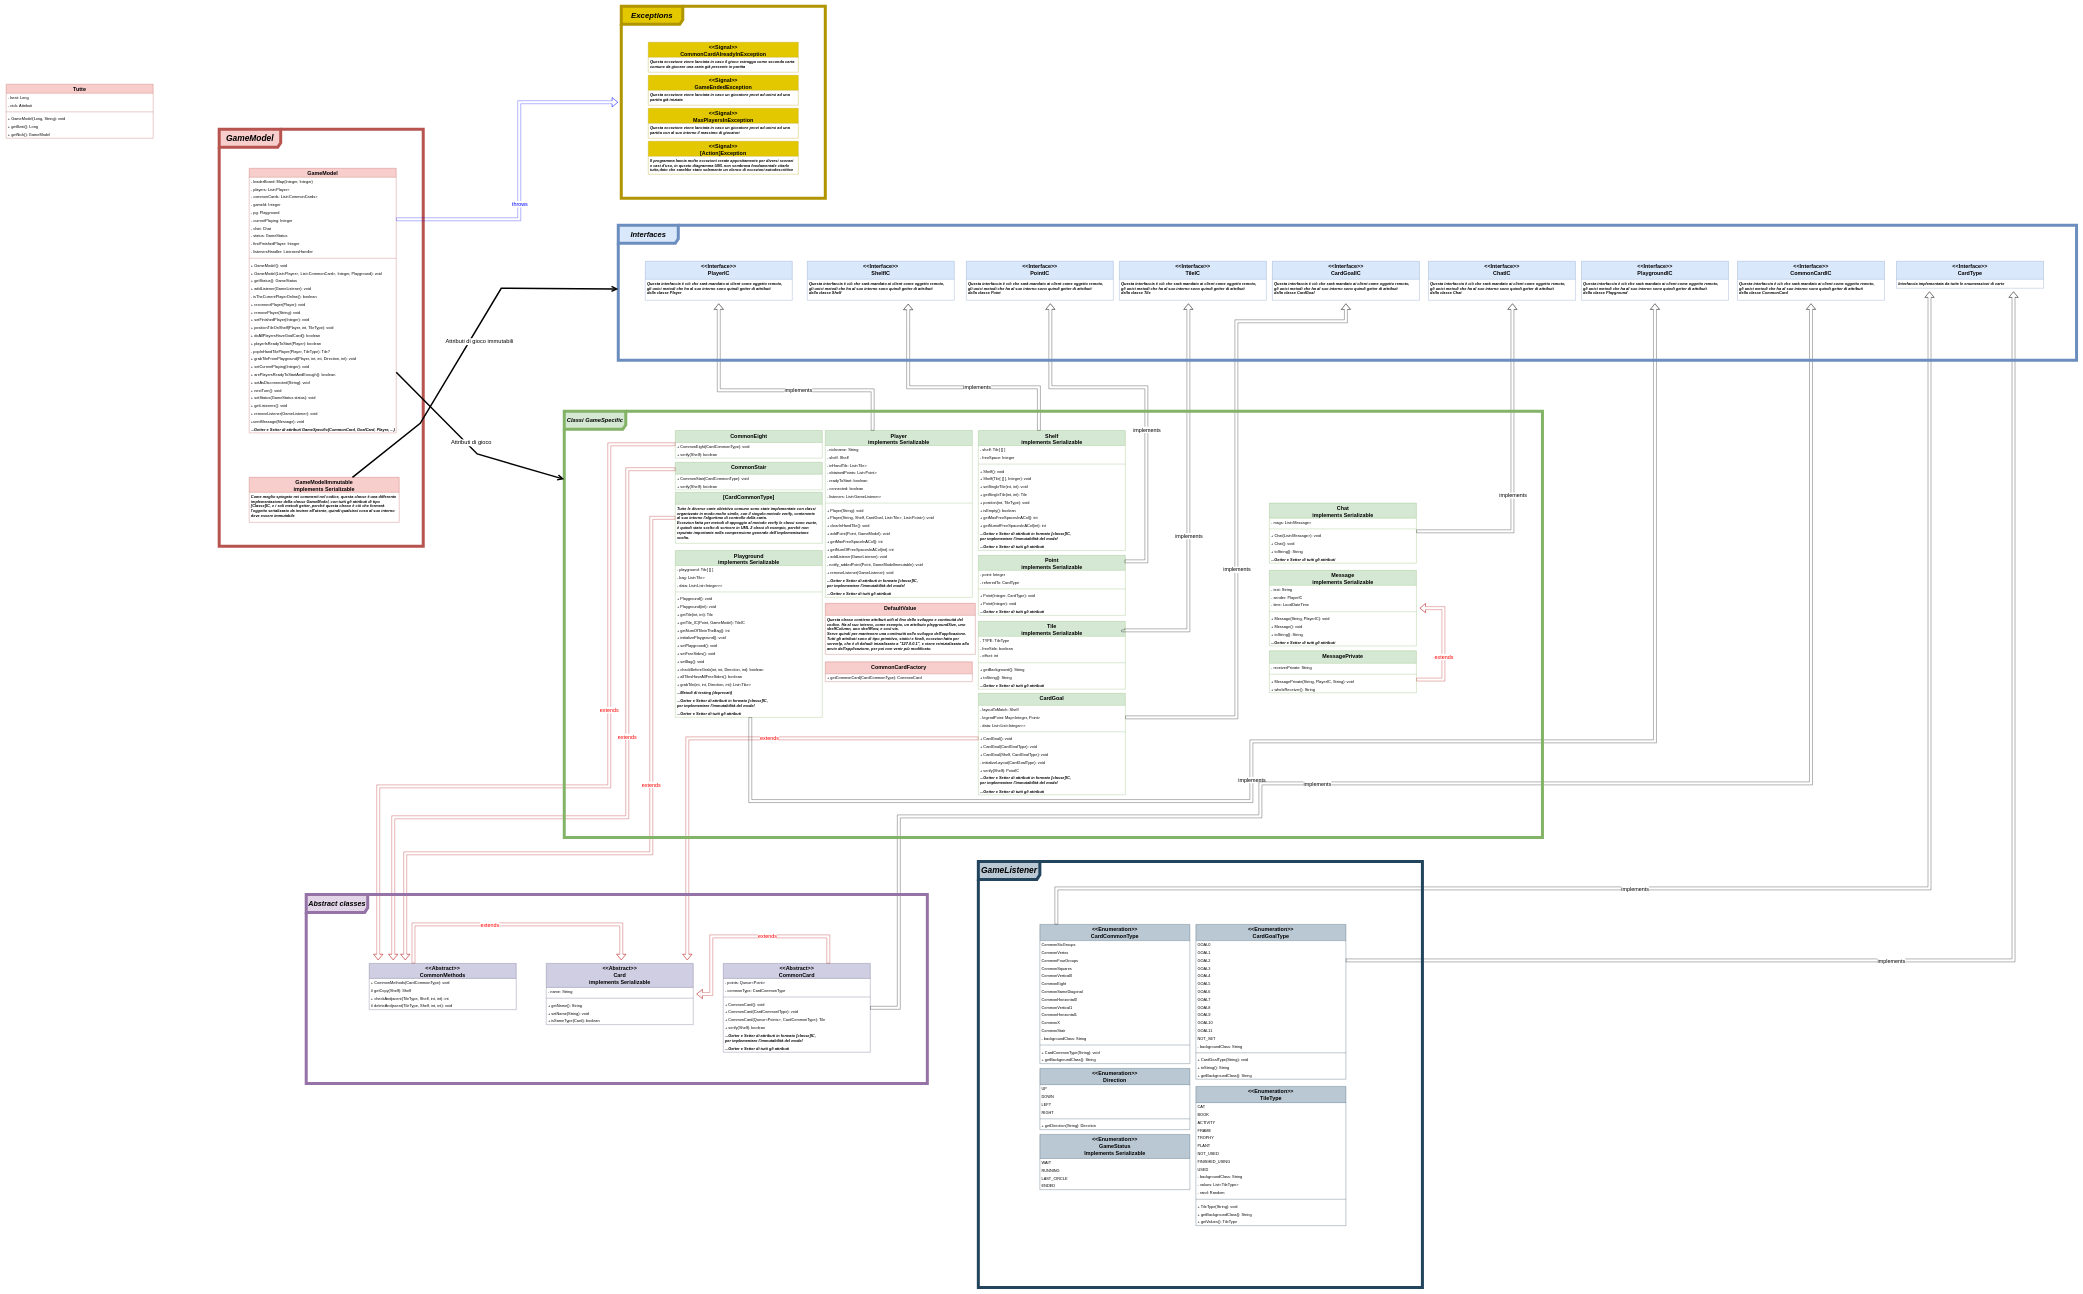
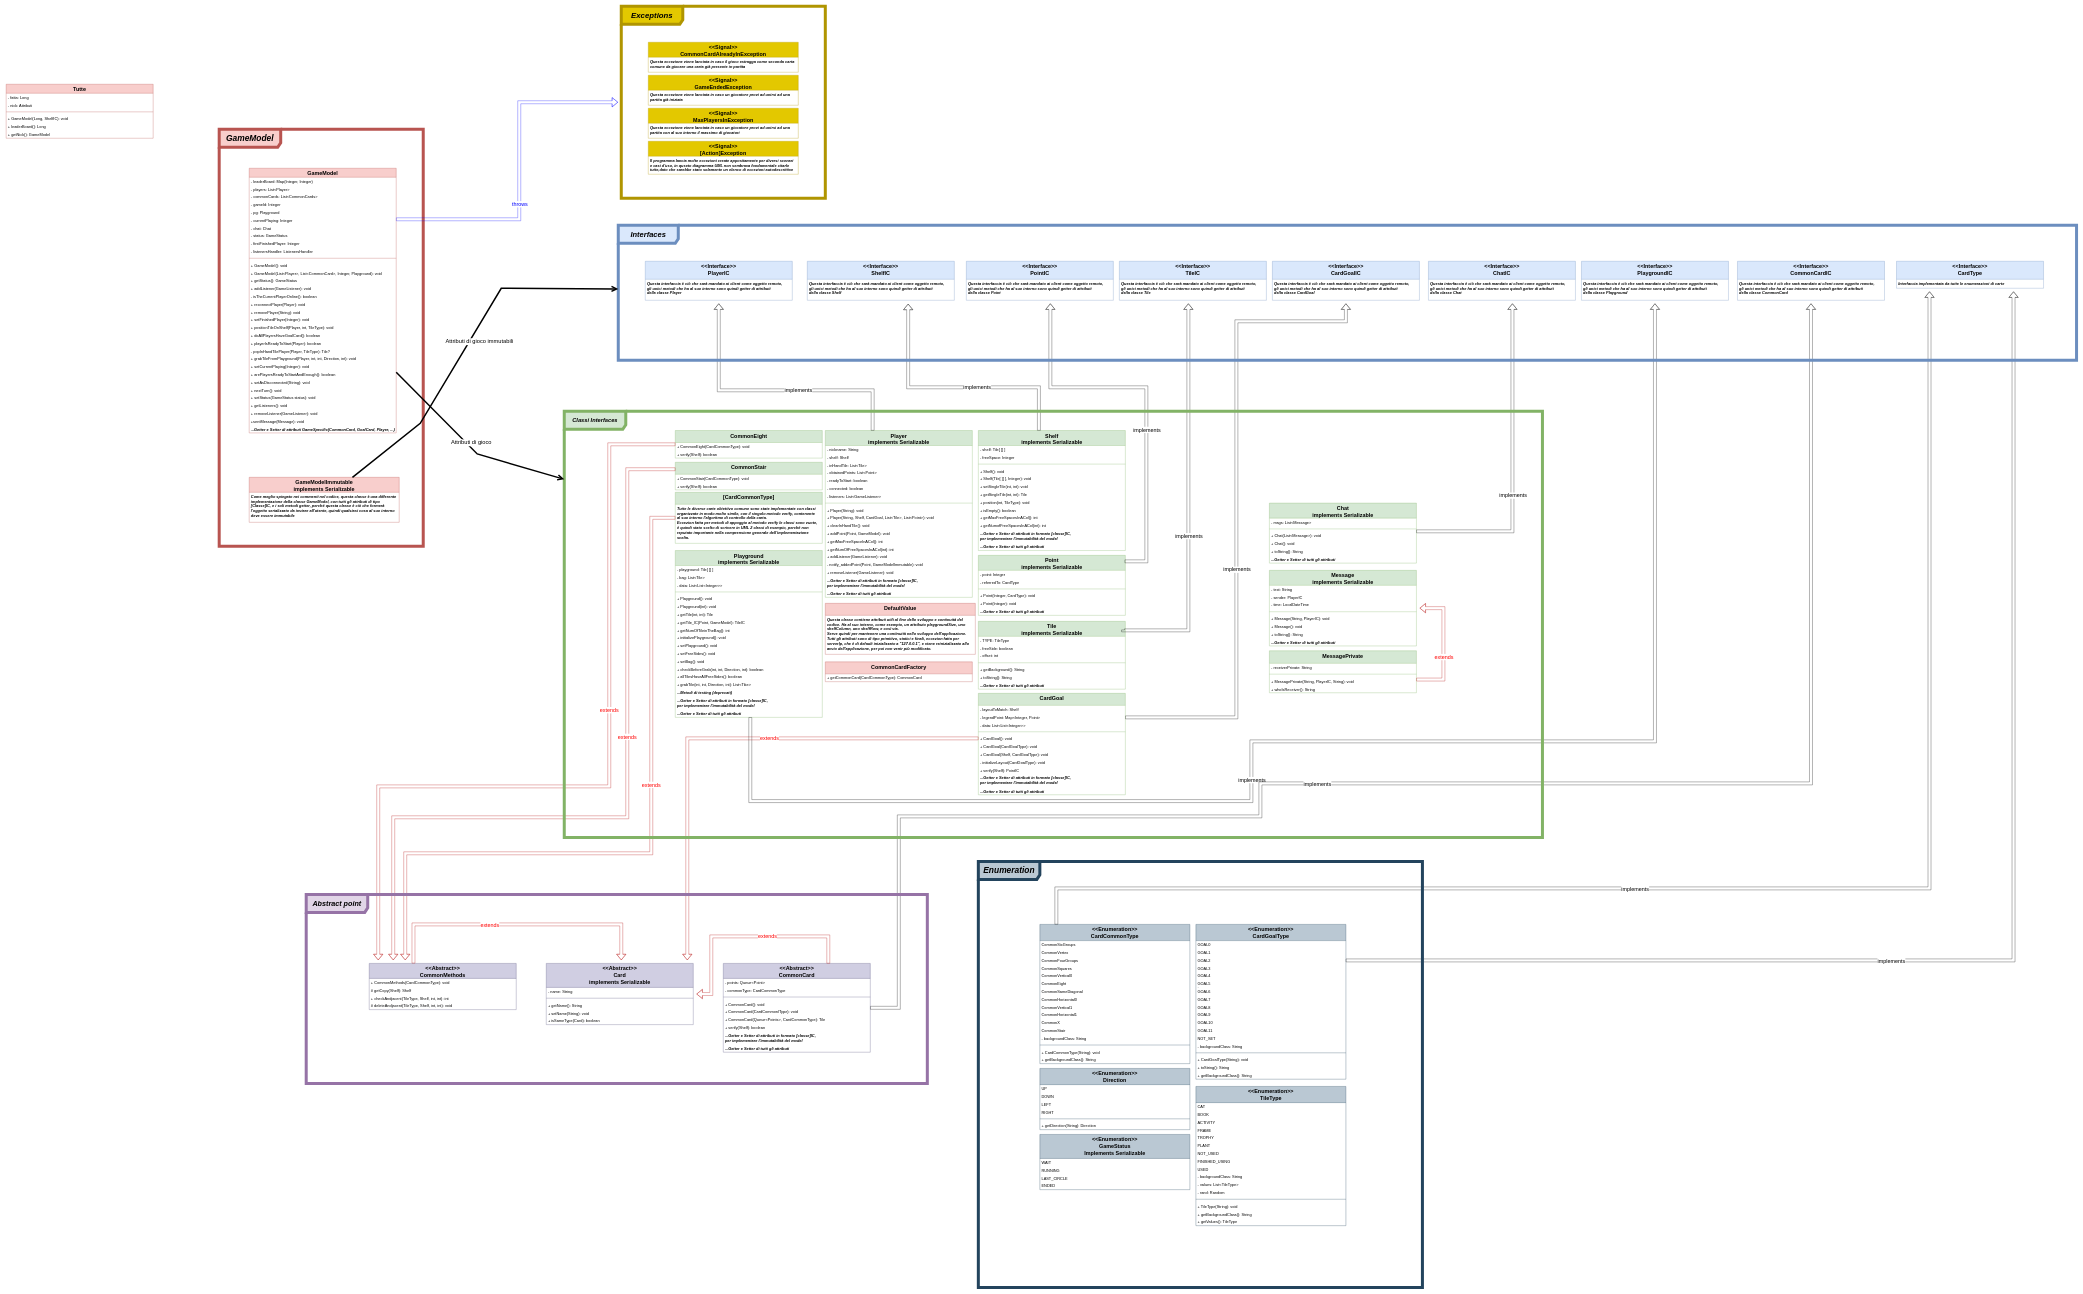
(19, 97) -> (20, 97)
(38, 119) -> (39, 119)
(25, 127) -> (29, 127)
(595, 420) -> (595, 420)
(1009, 870) -> (1009, 870)
(337, 903) -> (337, 903)
